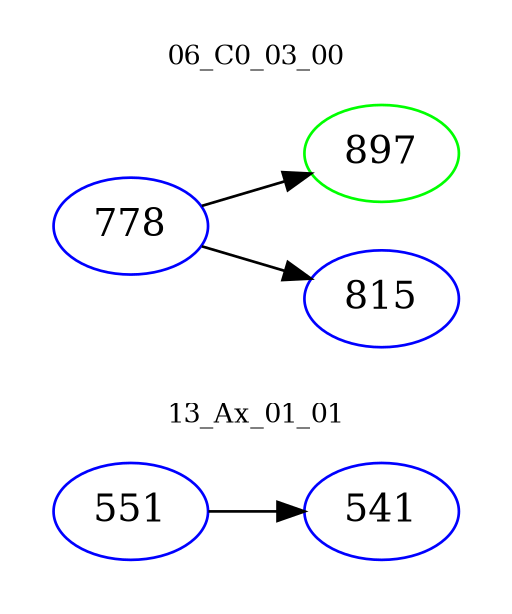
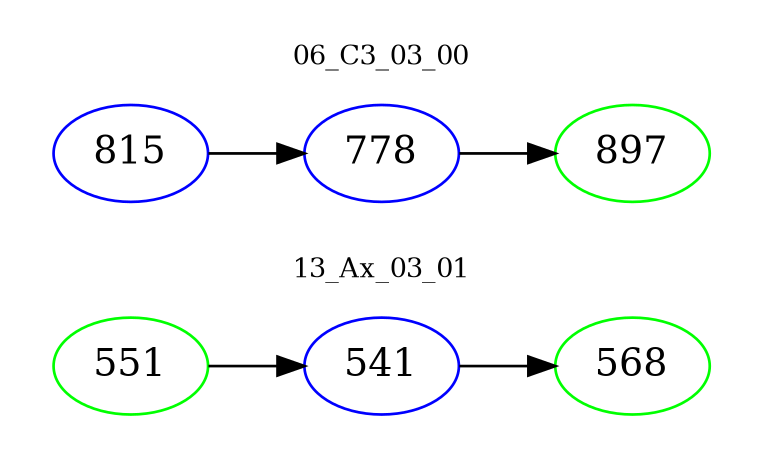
(256, 58) -> (382, 58)
(243, 259) -> (243, 153)
none -> (633, 366)
(256, 416) -> (382, 271)
(131, 511) -> (131, 366)
